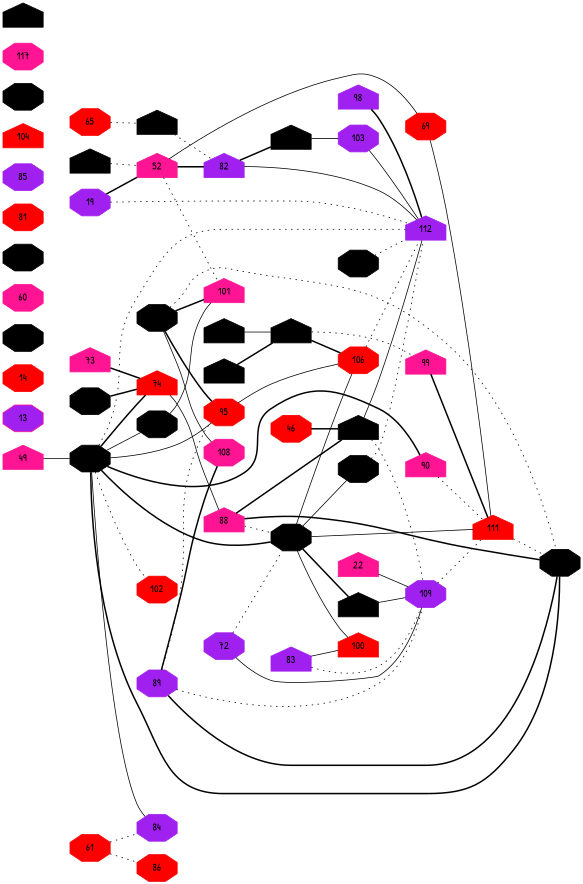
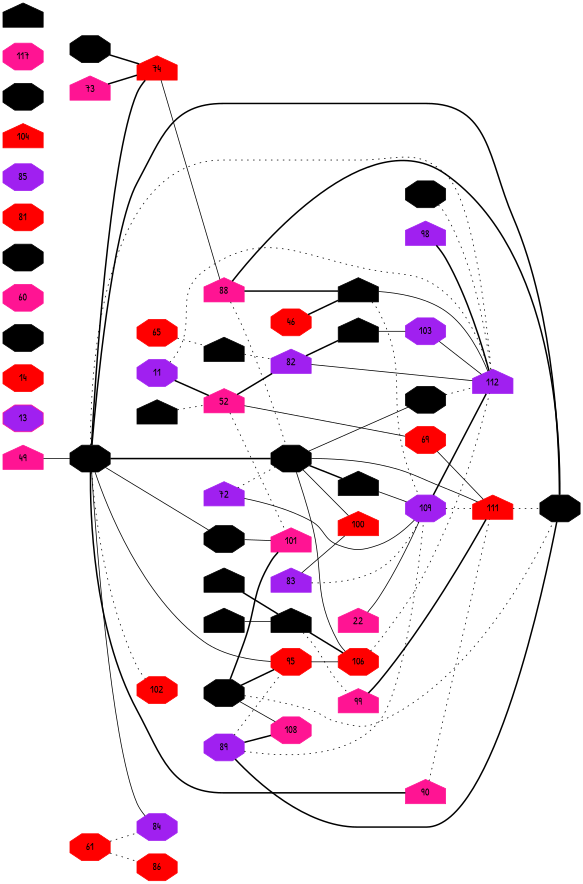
(90, 202) -> (157, 373)
none -> (460, 444)
(224, 646) -> (224, 495)
